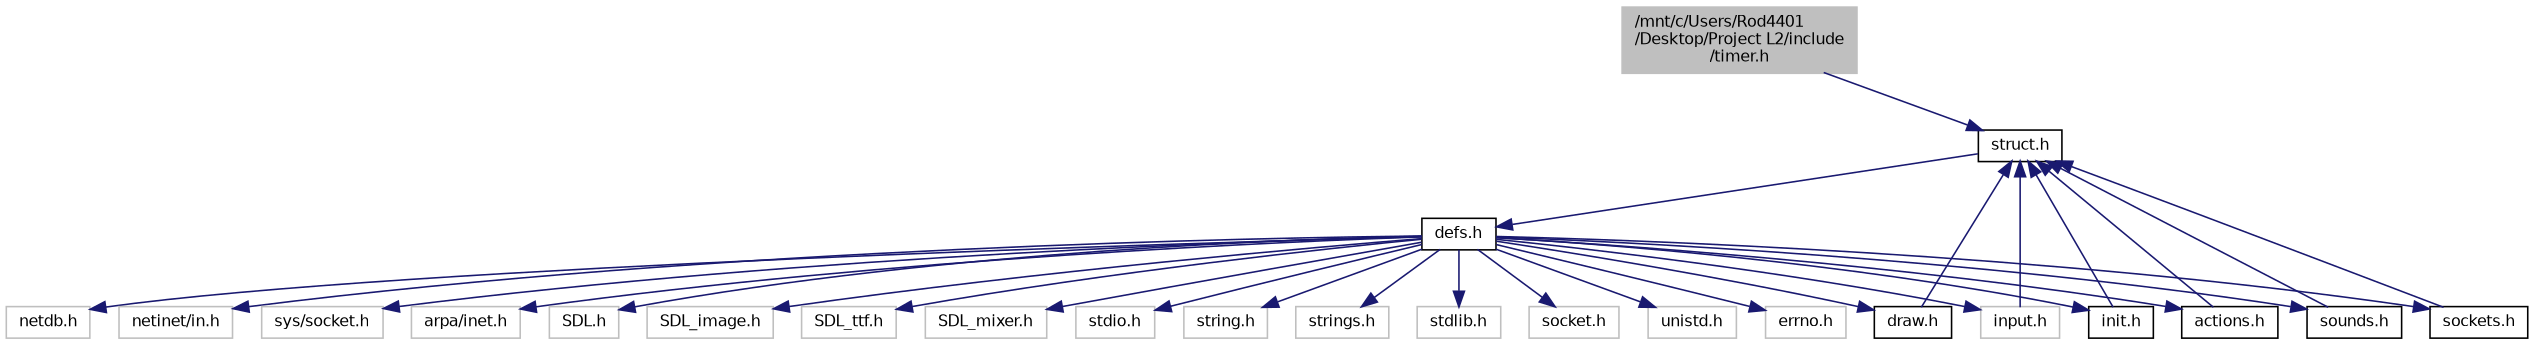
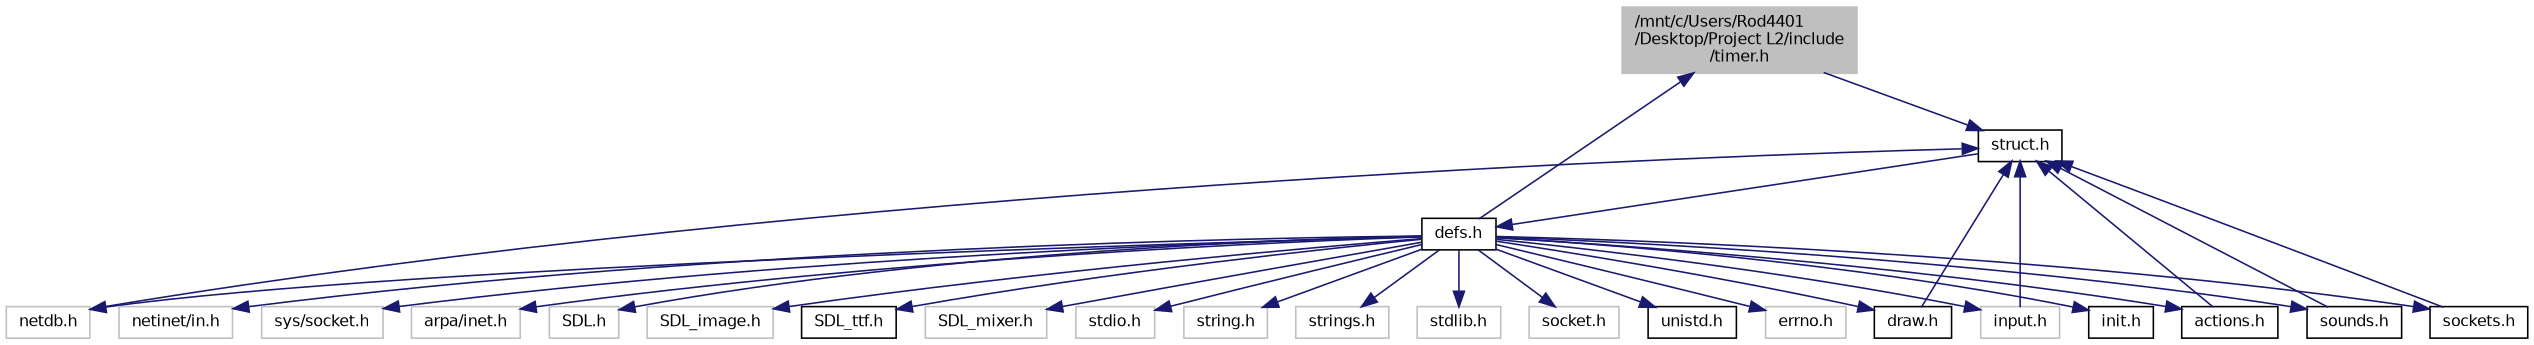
none -> (1580, 150)
(2075, 241) -> (1023, 200)
(849, 322) -> (849, 322)
(1692, 322) -> (1692, 322)
